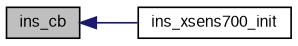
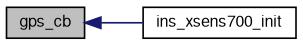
(43, 23) -> (46, 23)
